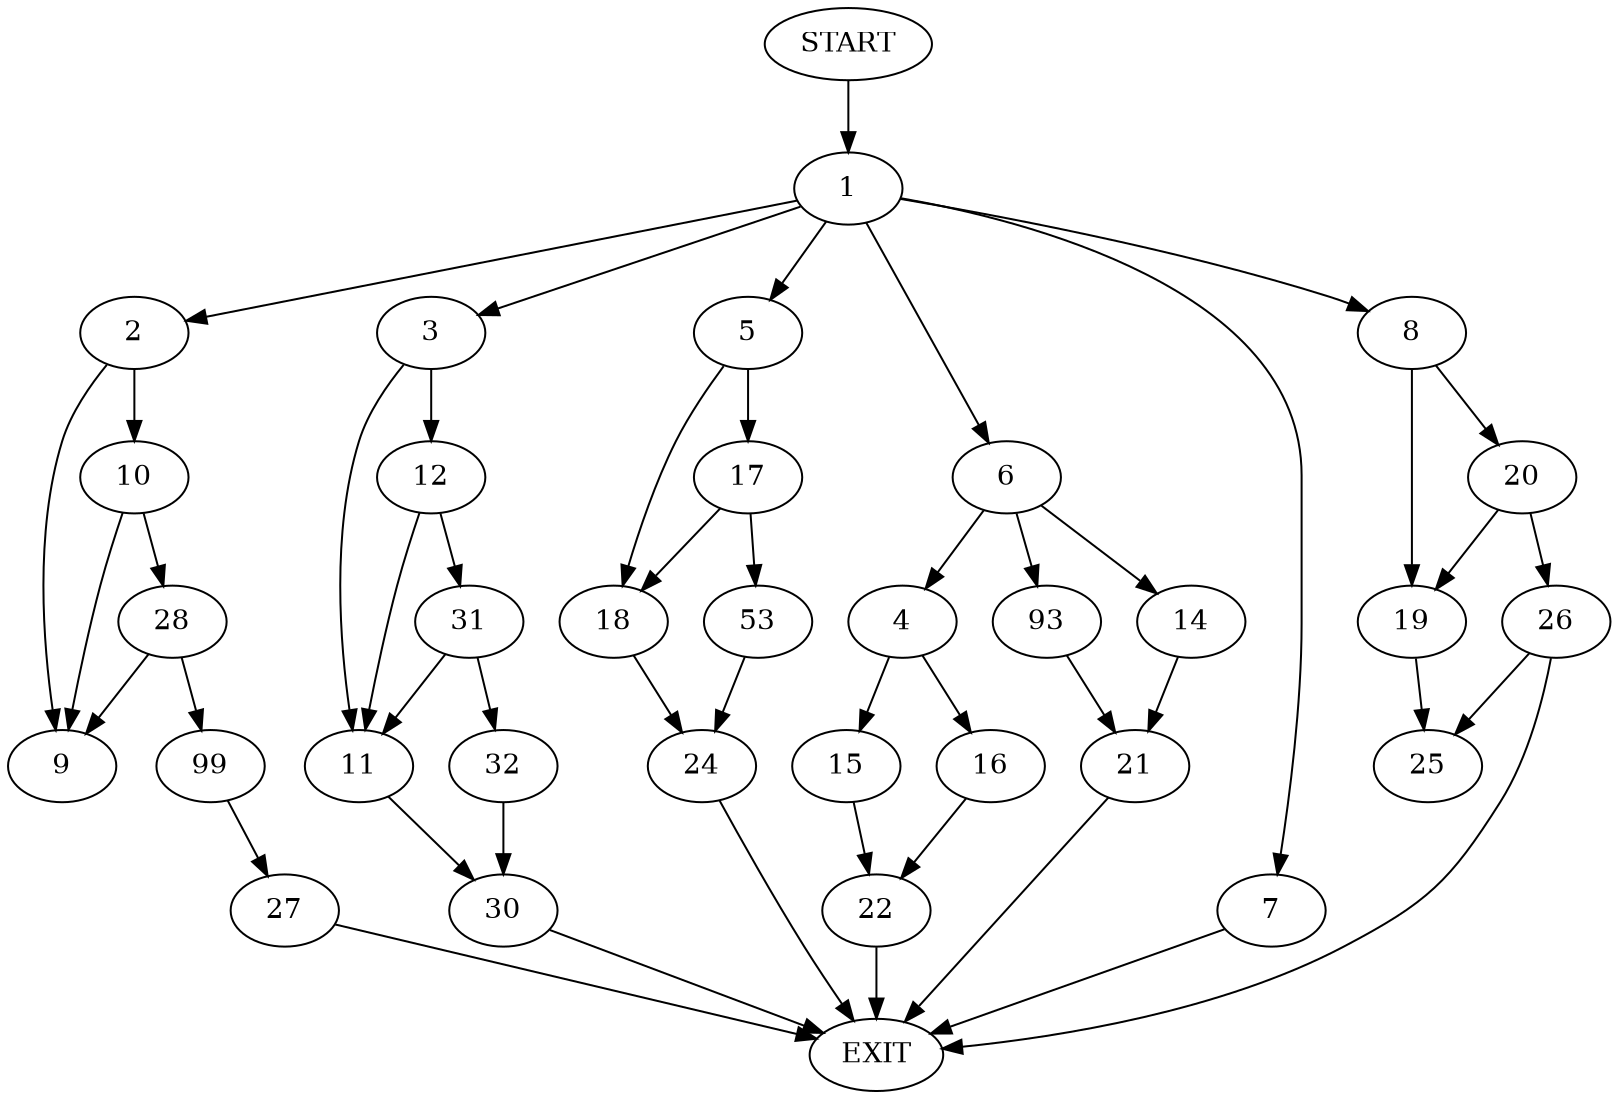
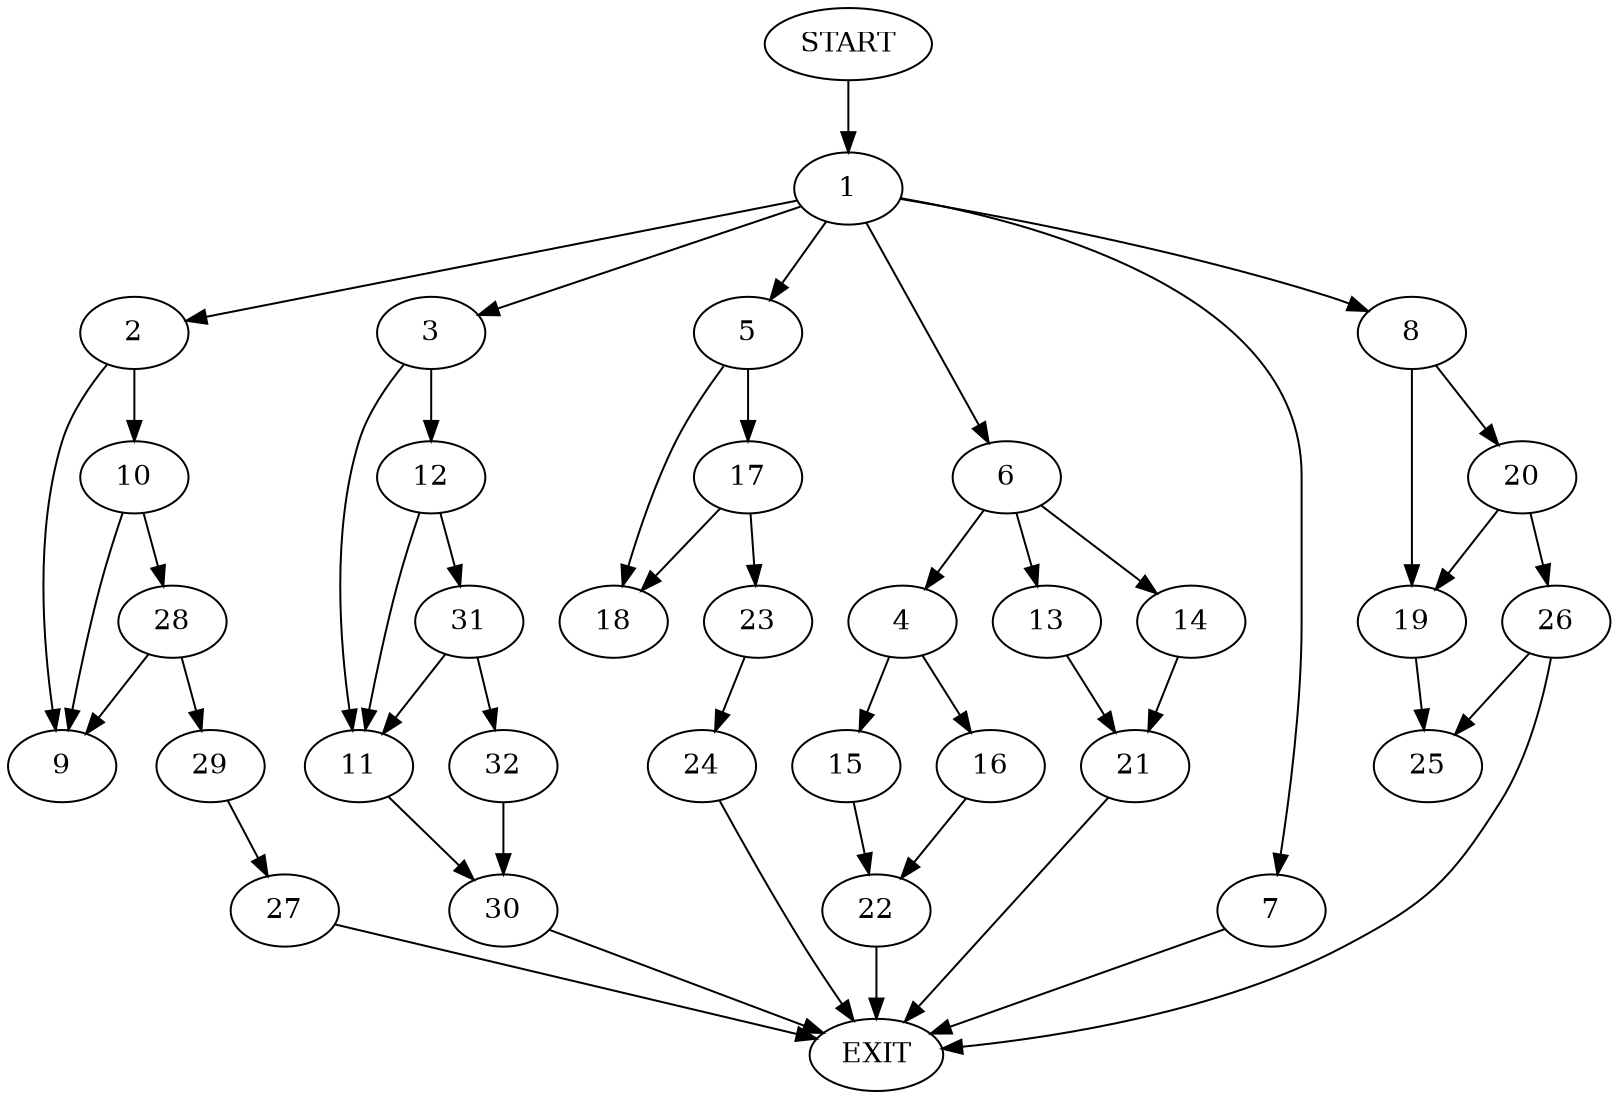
(758, 622) -> (758, 622)
(1047, 622) -> (1047, 622)
(652, 685) -> none
(211, 766) -> (211, 766)
